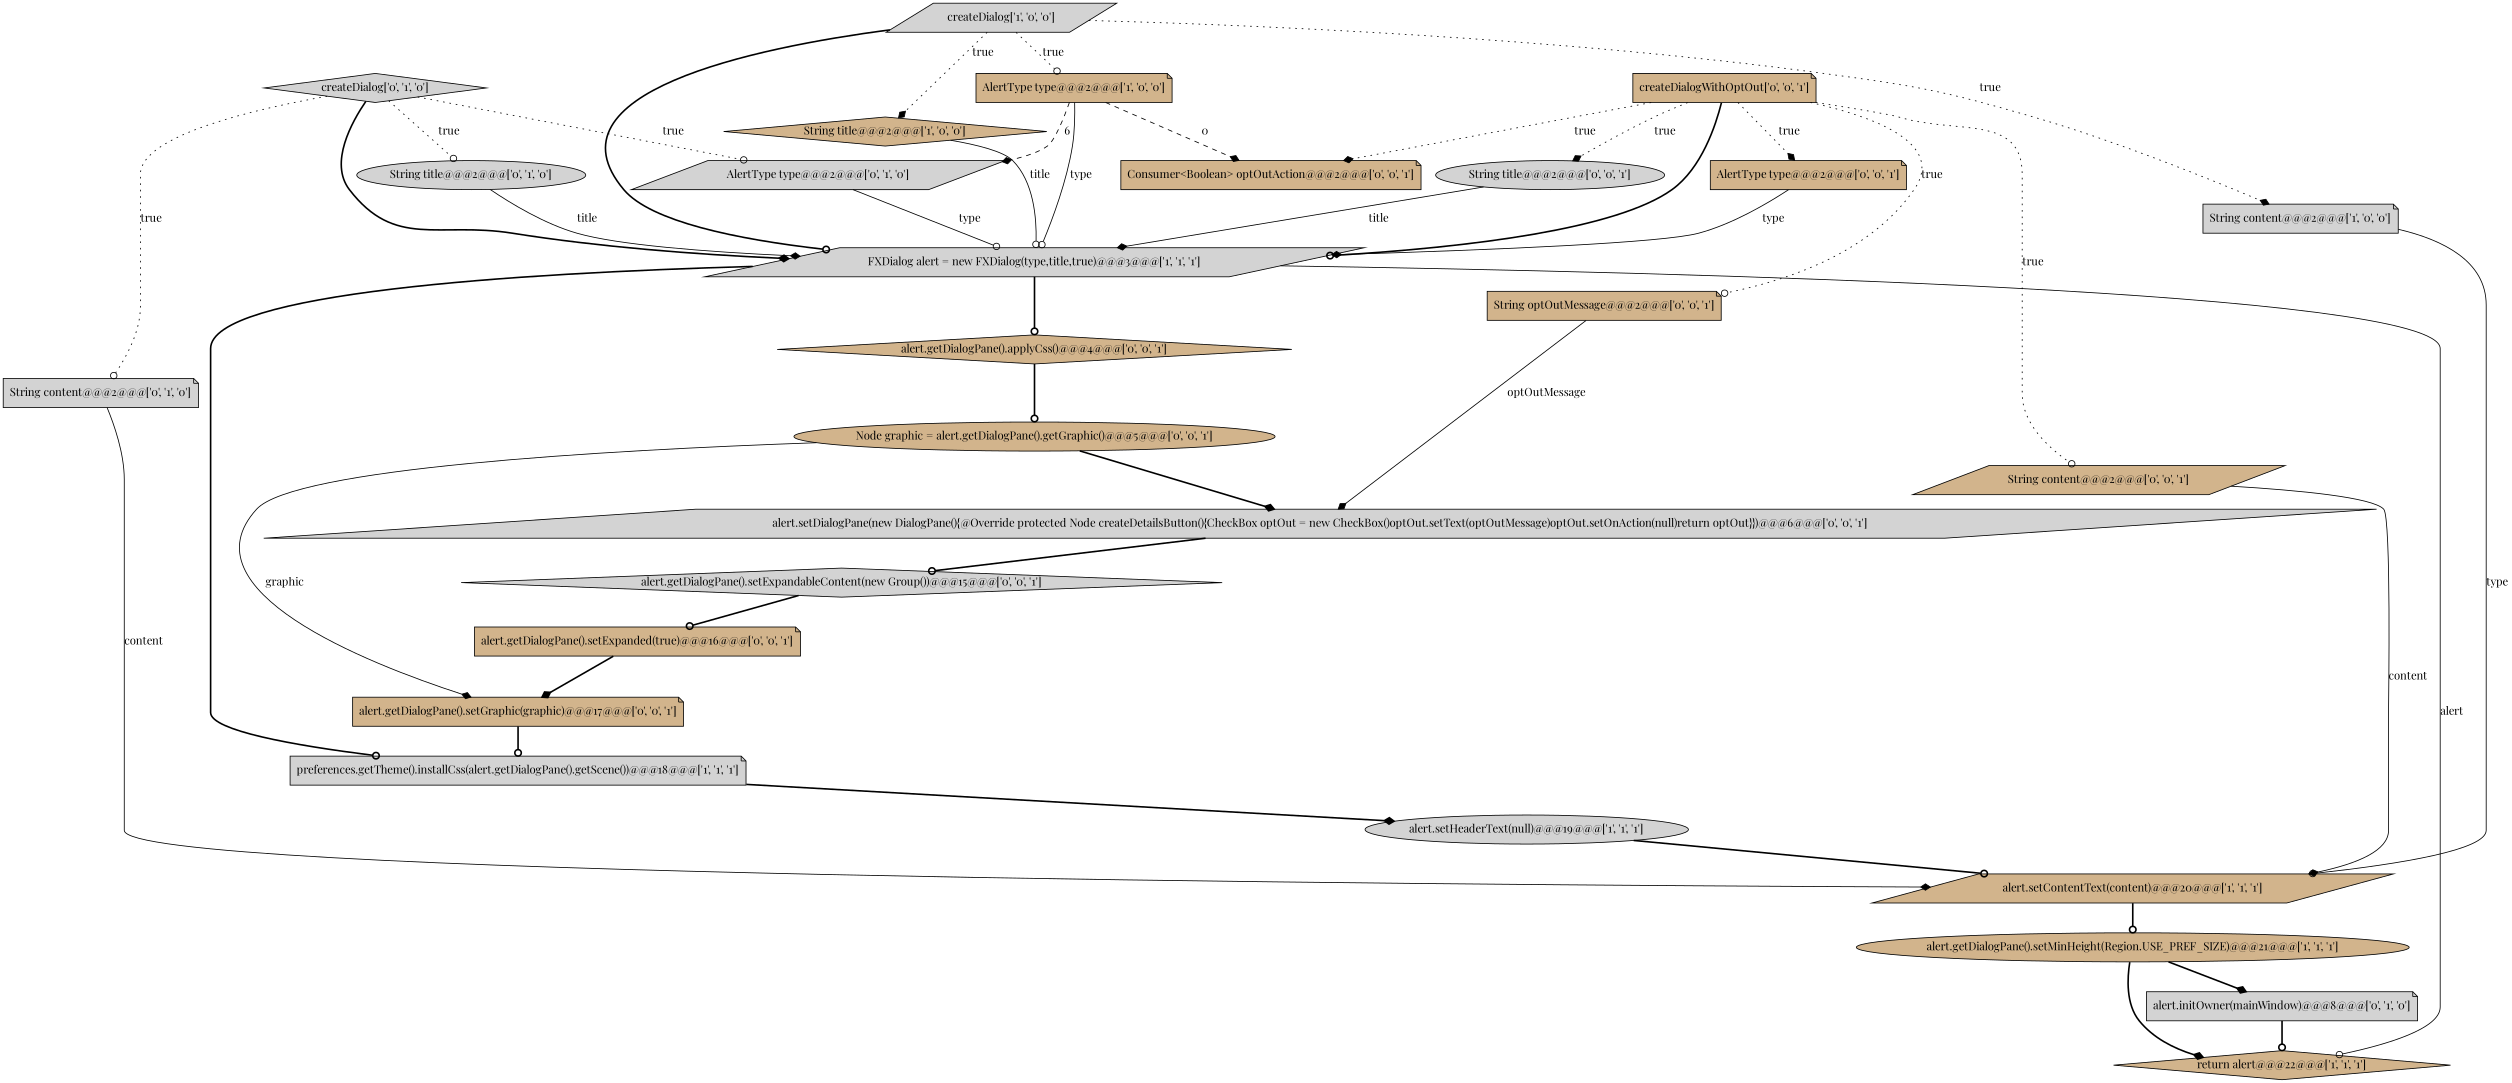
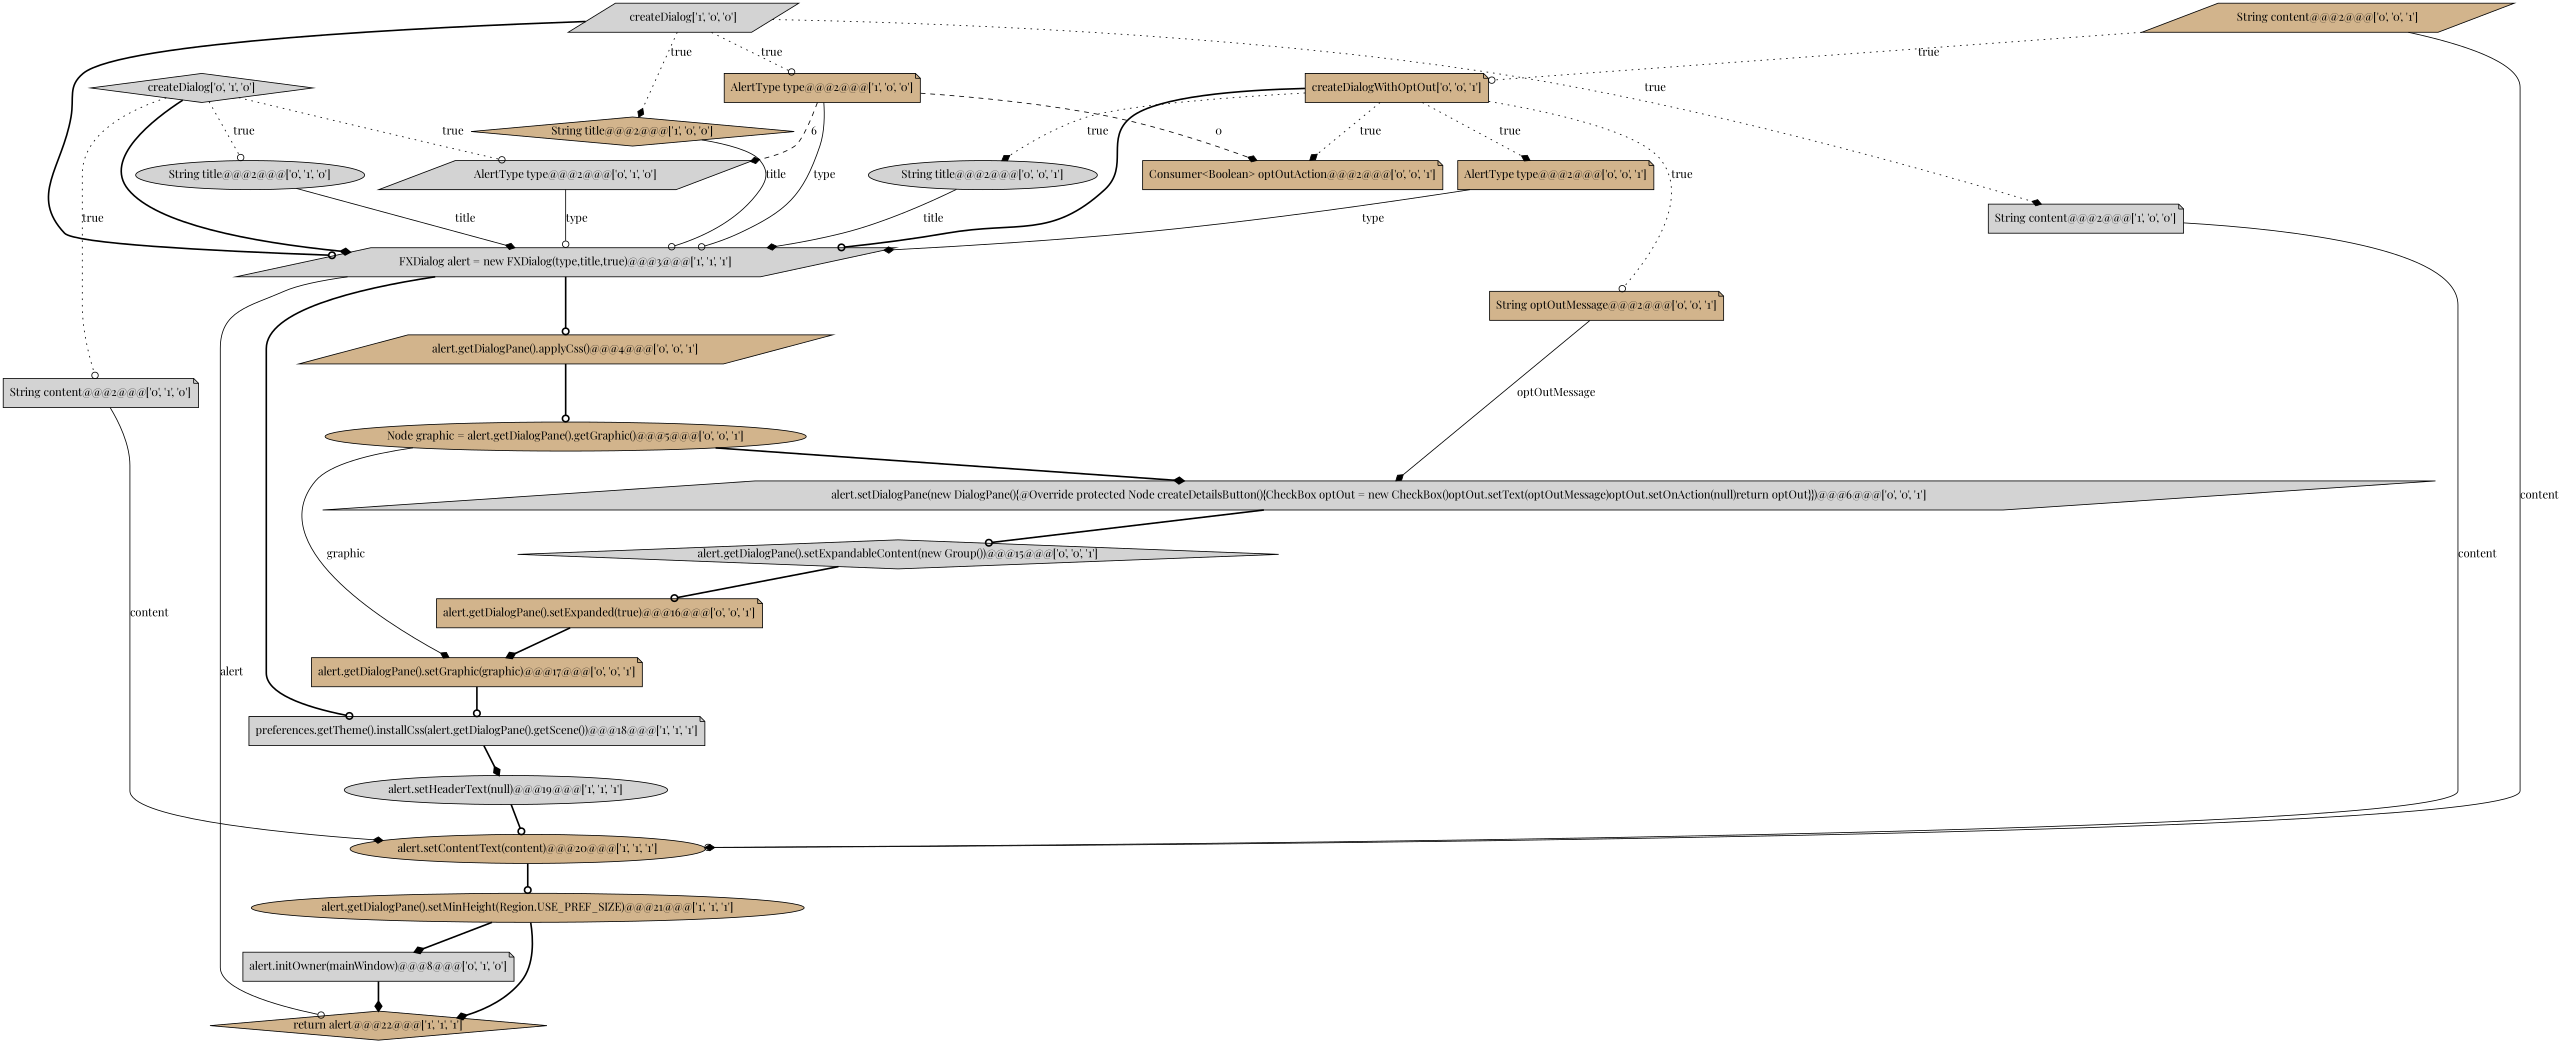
(2022, 209) -> (1818, 56)
(1035, 349) -> (566, 349)
(2497, 583) -> (2478, 554)
(2133, 888) -> (528, 849)
(2282, 1033) -> (378, 991)
